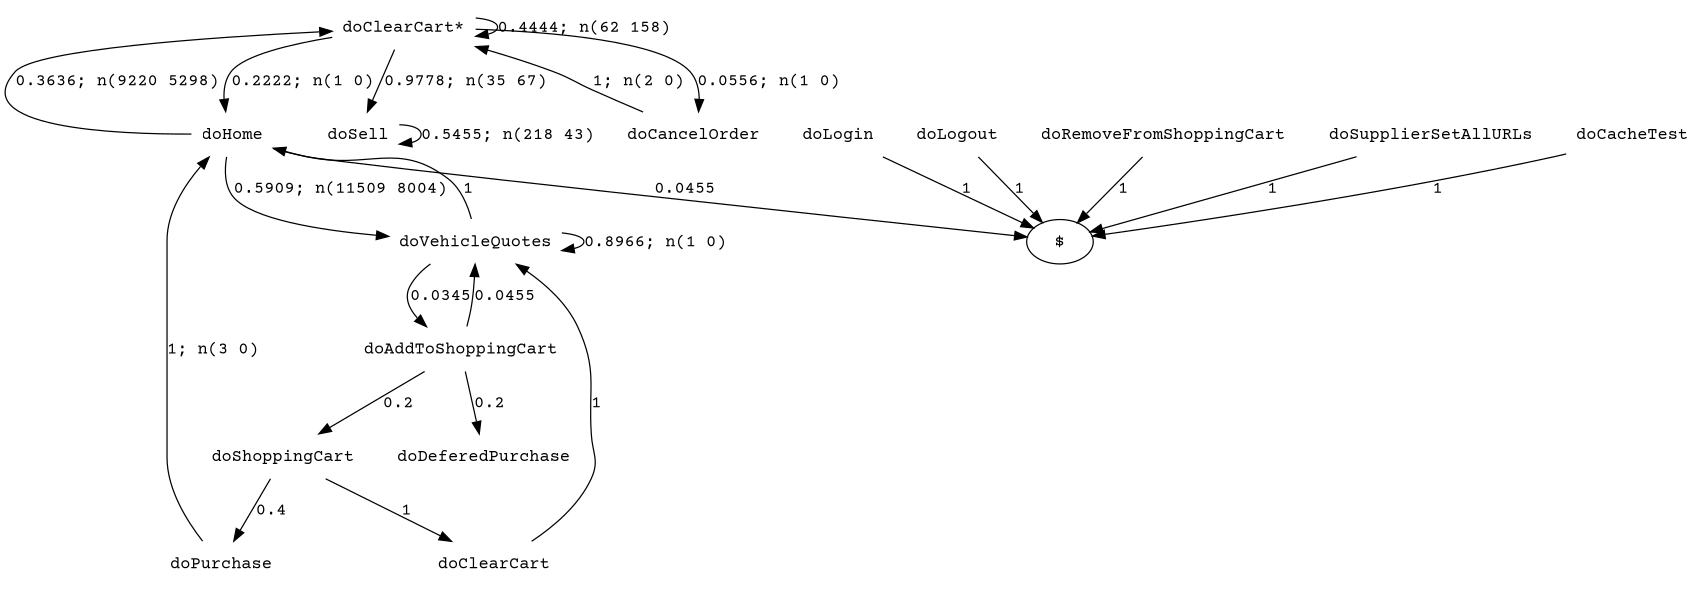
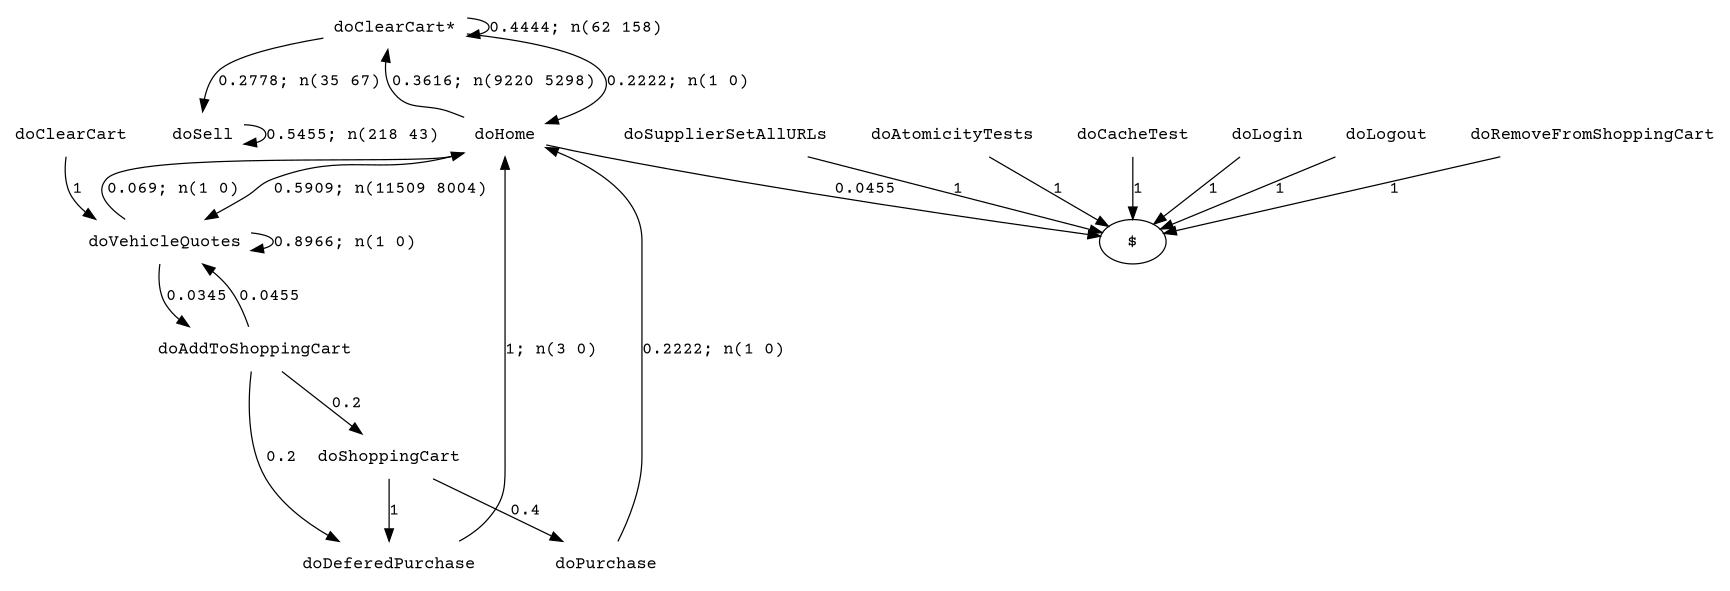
(118, 81) -> (494, 81)
(466, 81) -> (300, 81)
(694, 134) -> none
none -> (953, 134)
(469, 188) -> (173, 188)
(213, 349) -> (713, 349)
none -> (505, 365)
(383, 507) -> (389, 504)
